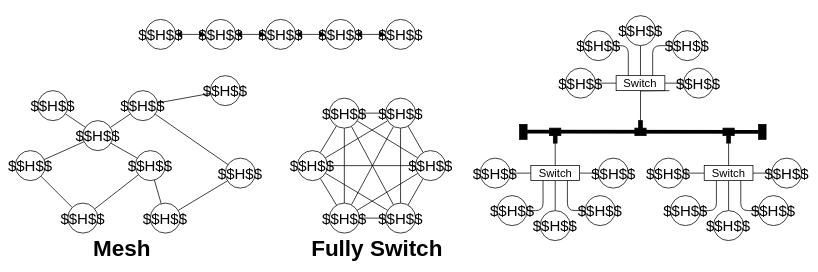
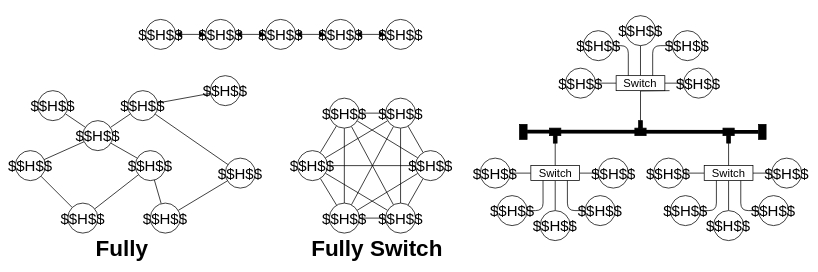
(122, 248) -> (122, 248)
